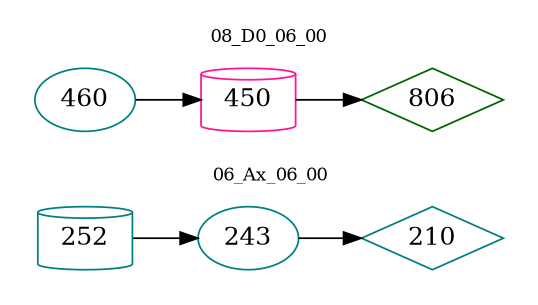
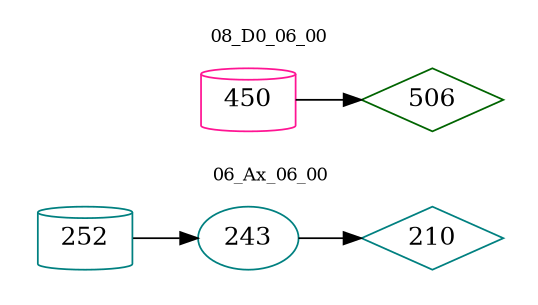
(85, 100) -> none
(432, 100) -> (432, 100)
